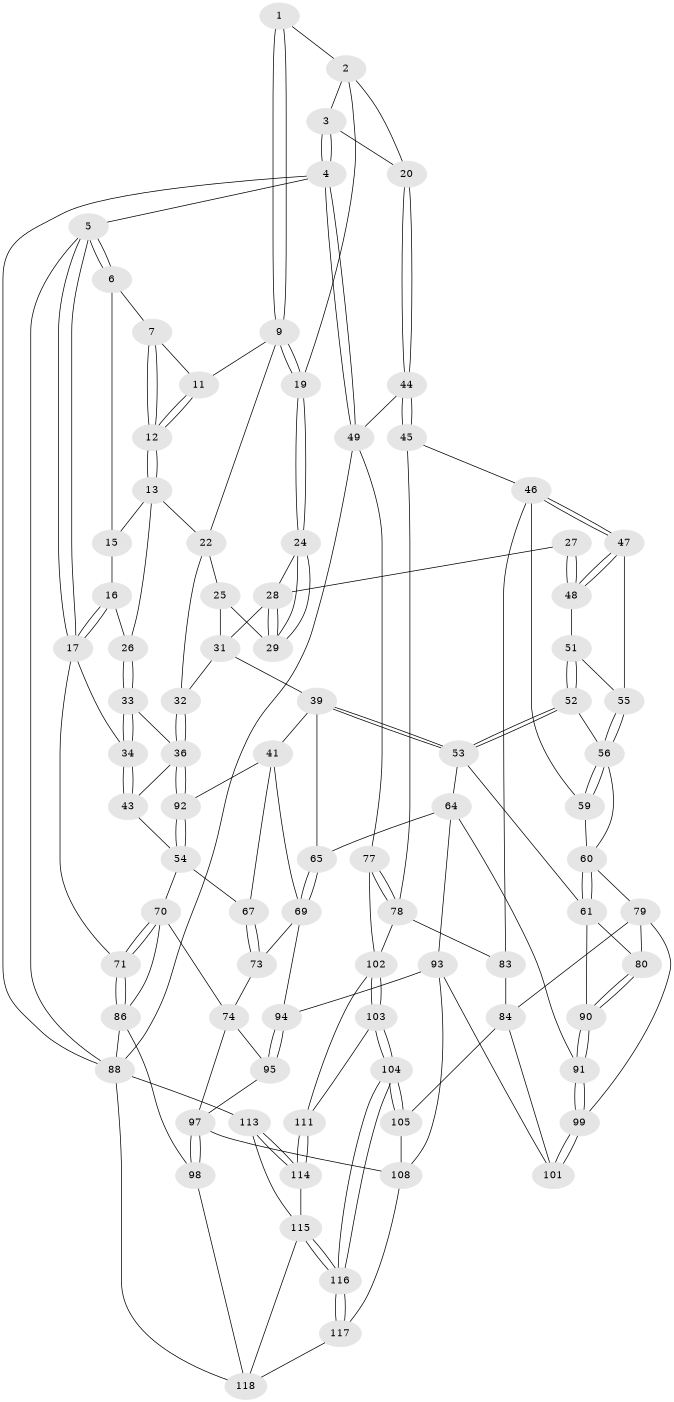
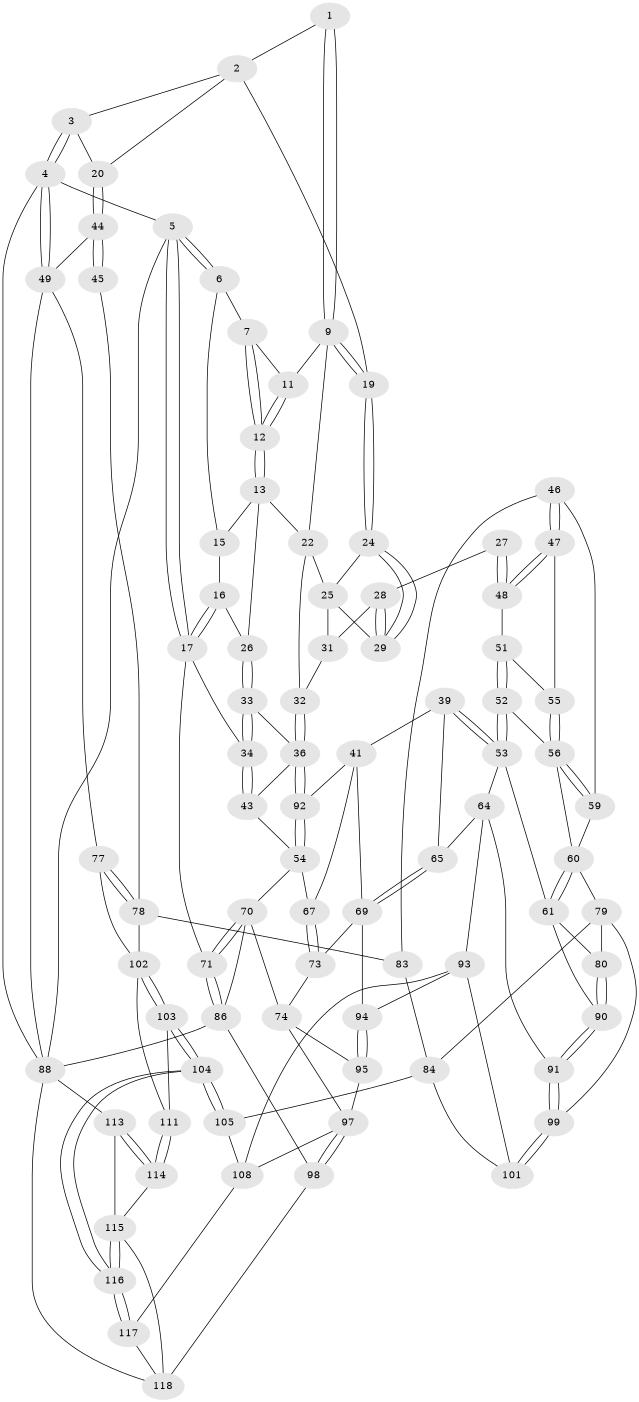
(469, 464) -> none
(287, 569) -> (348, 569)
(269, 675) -> none
